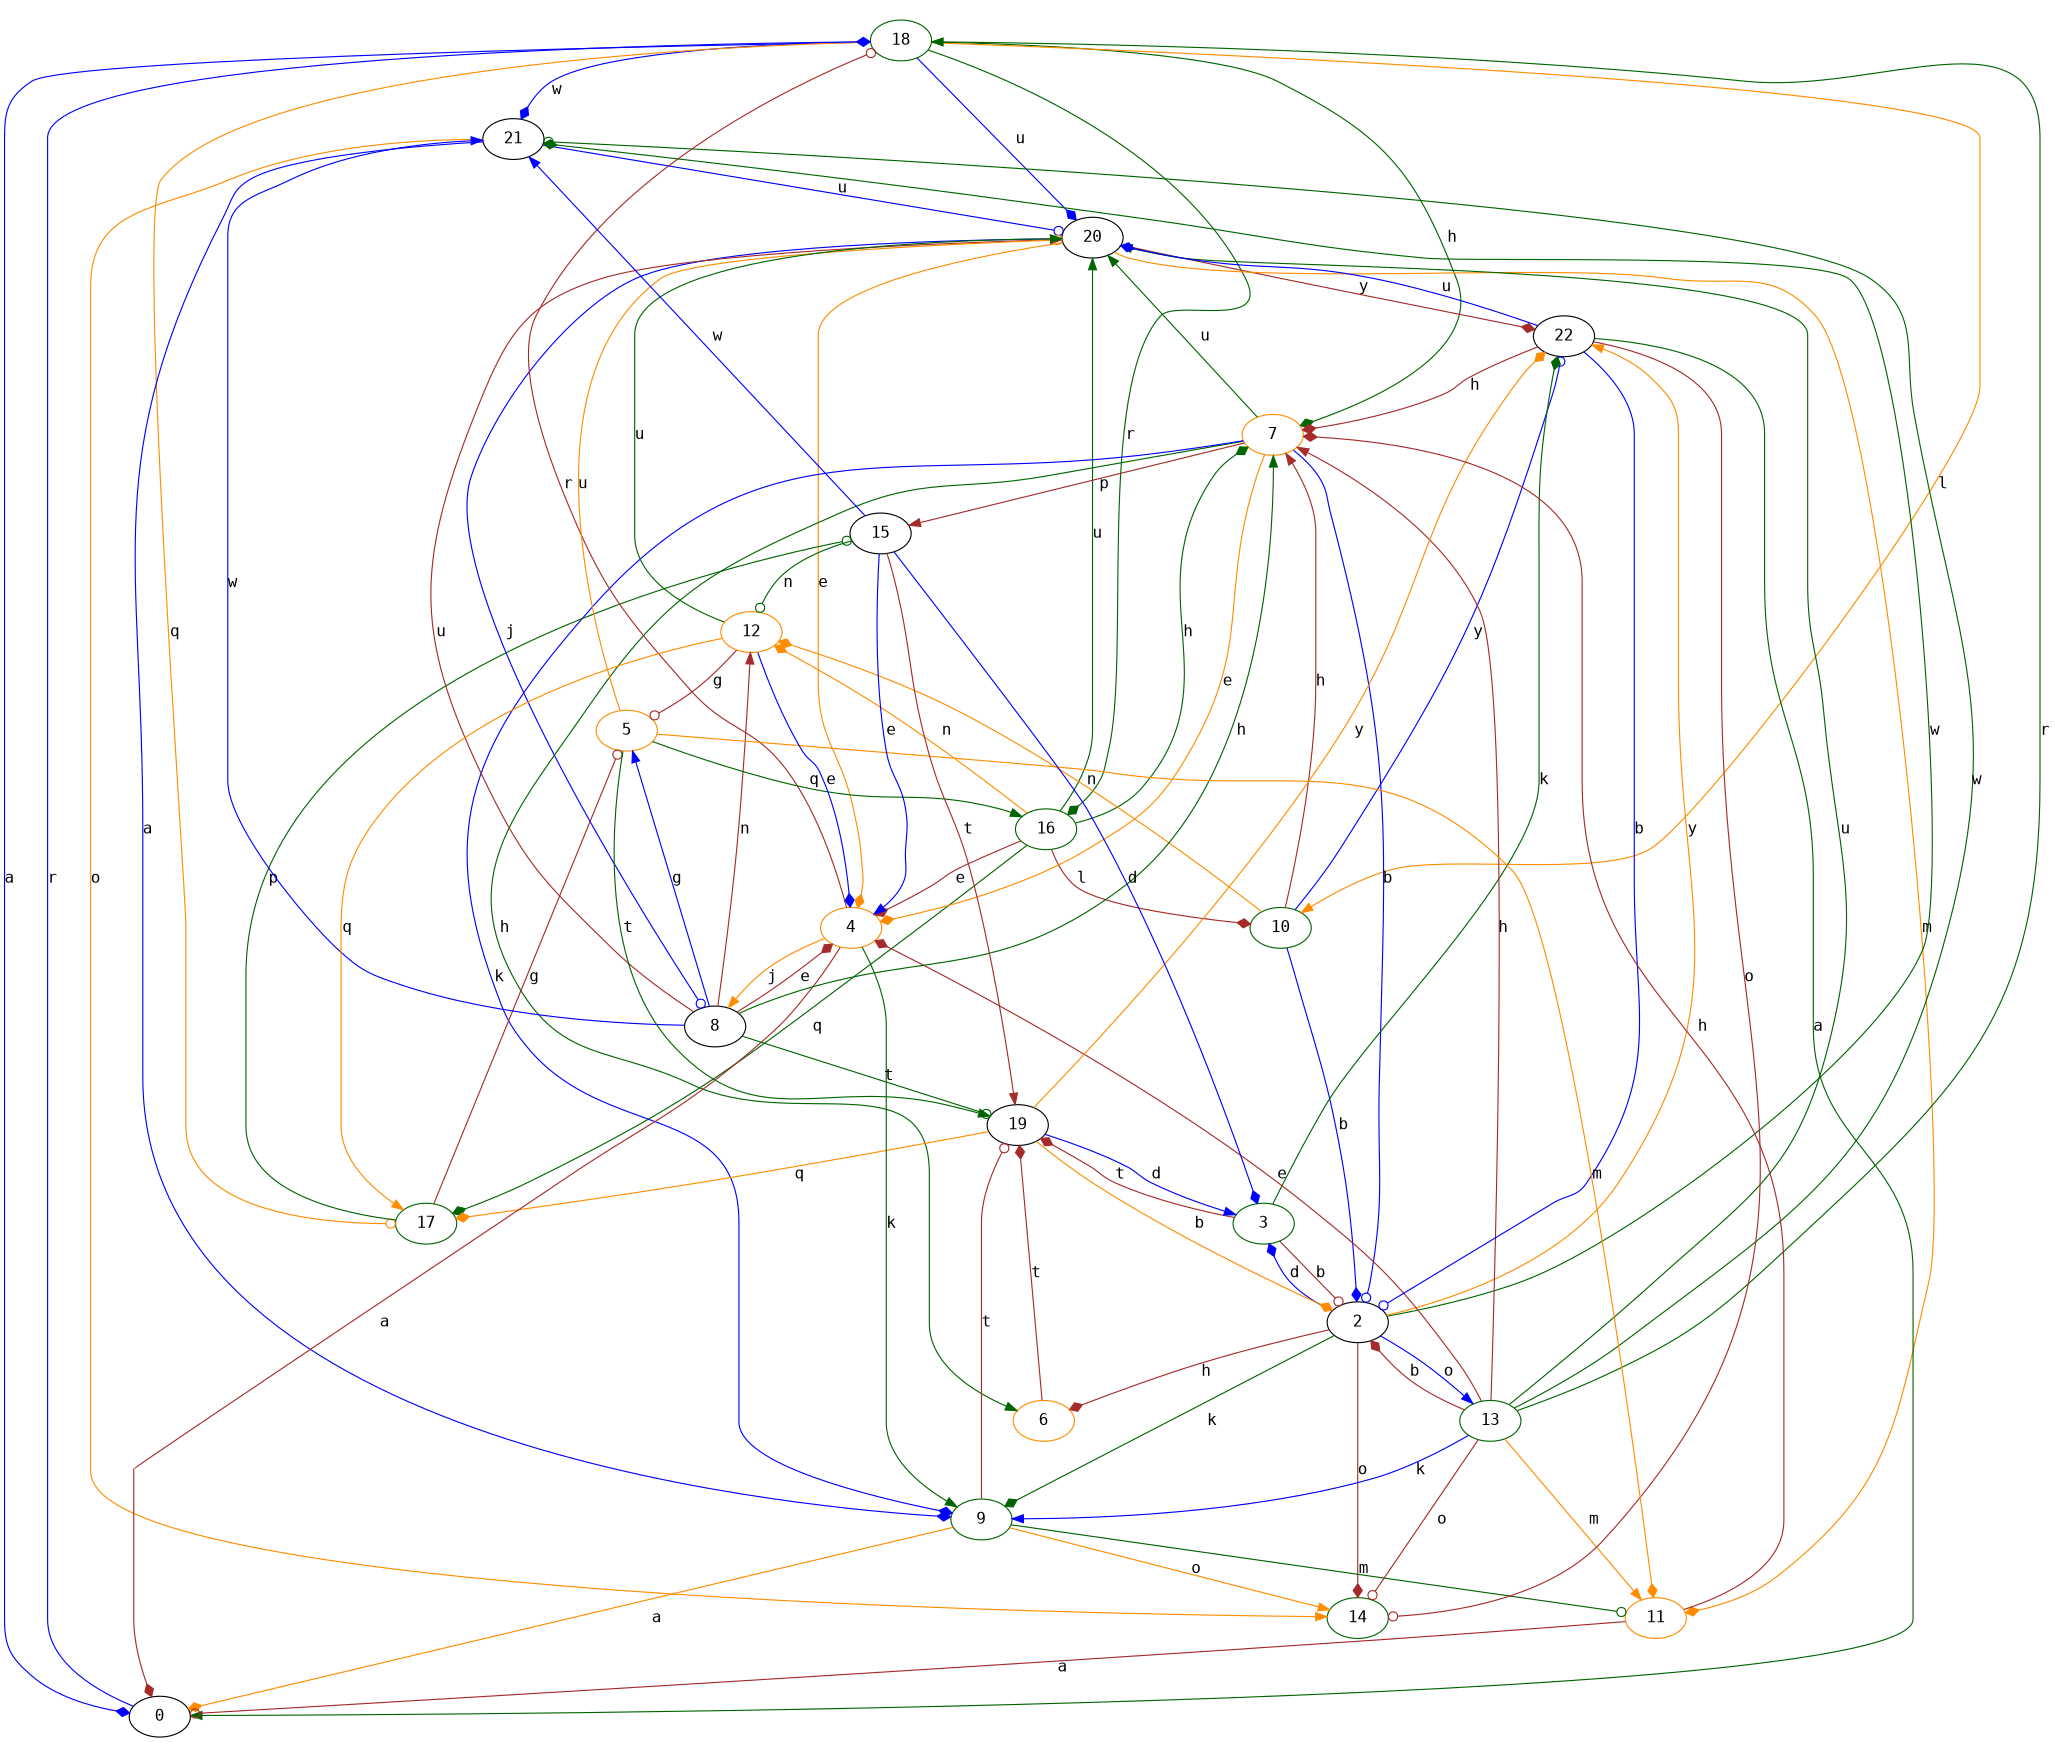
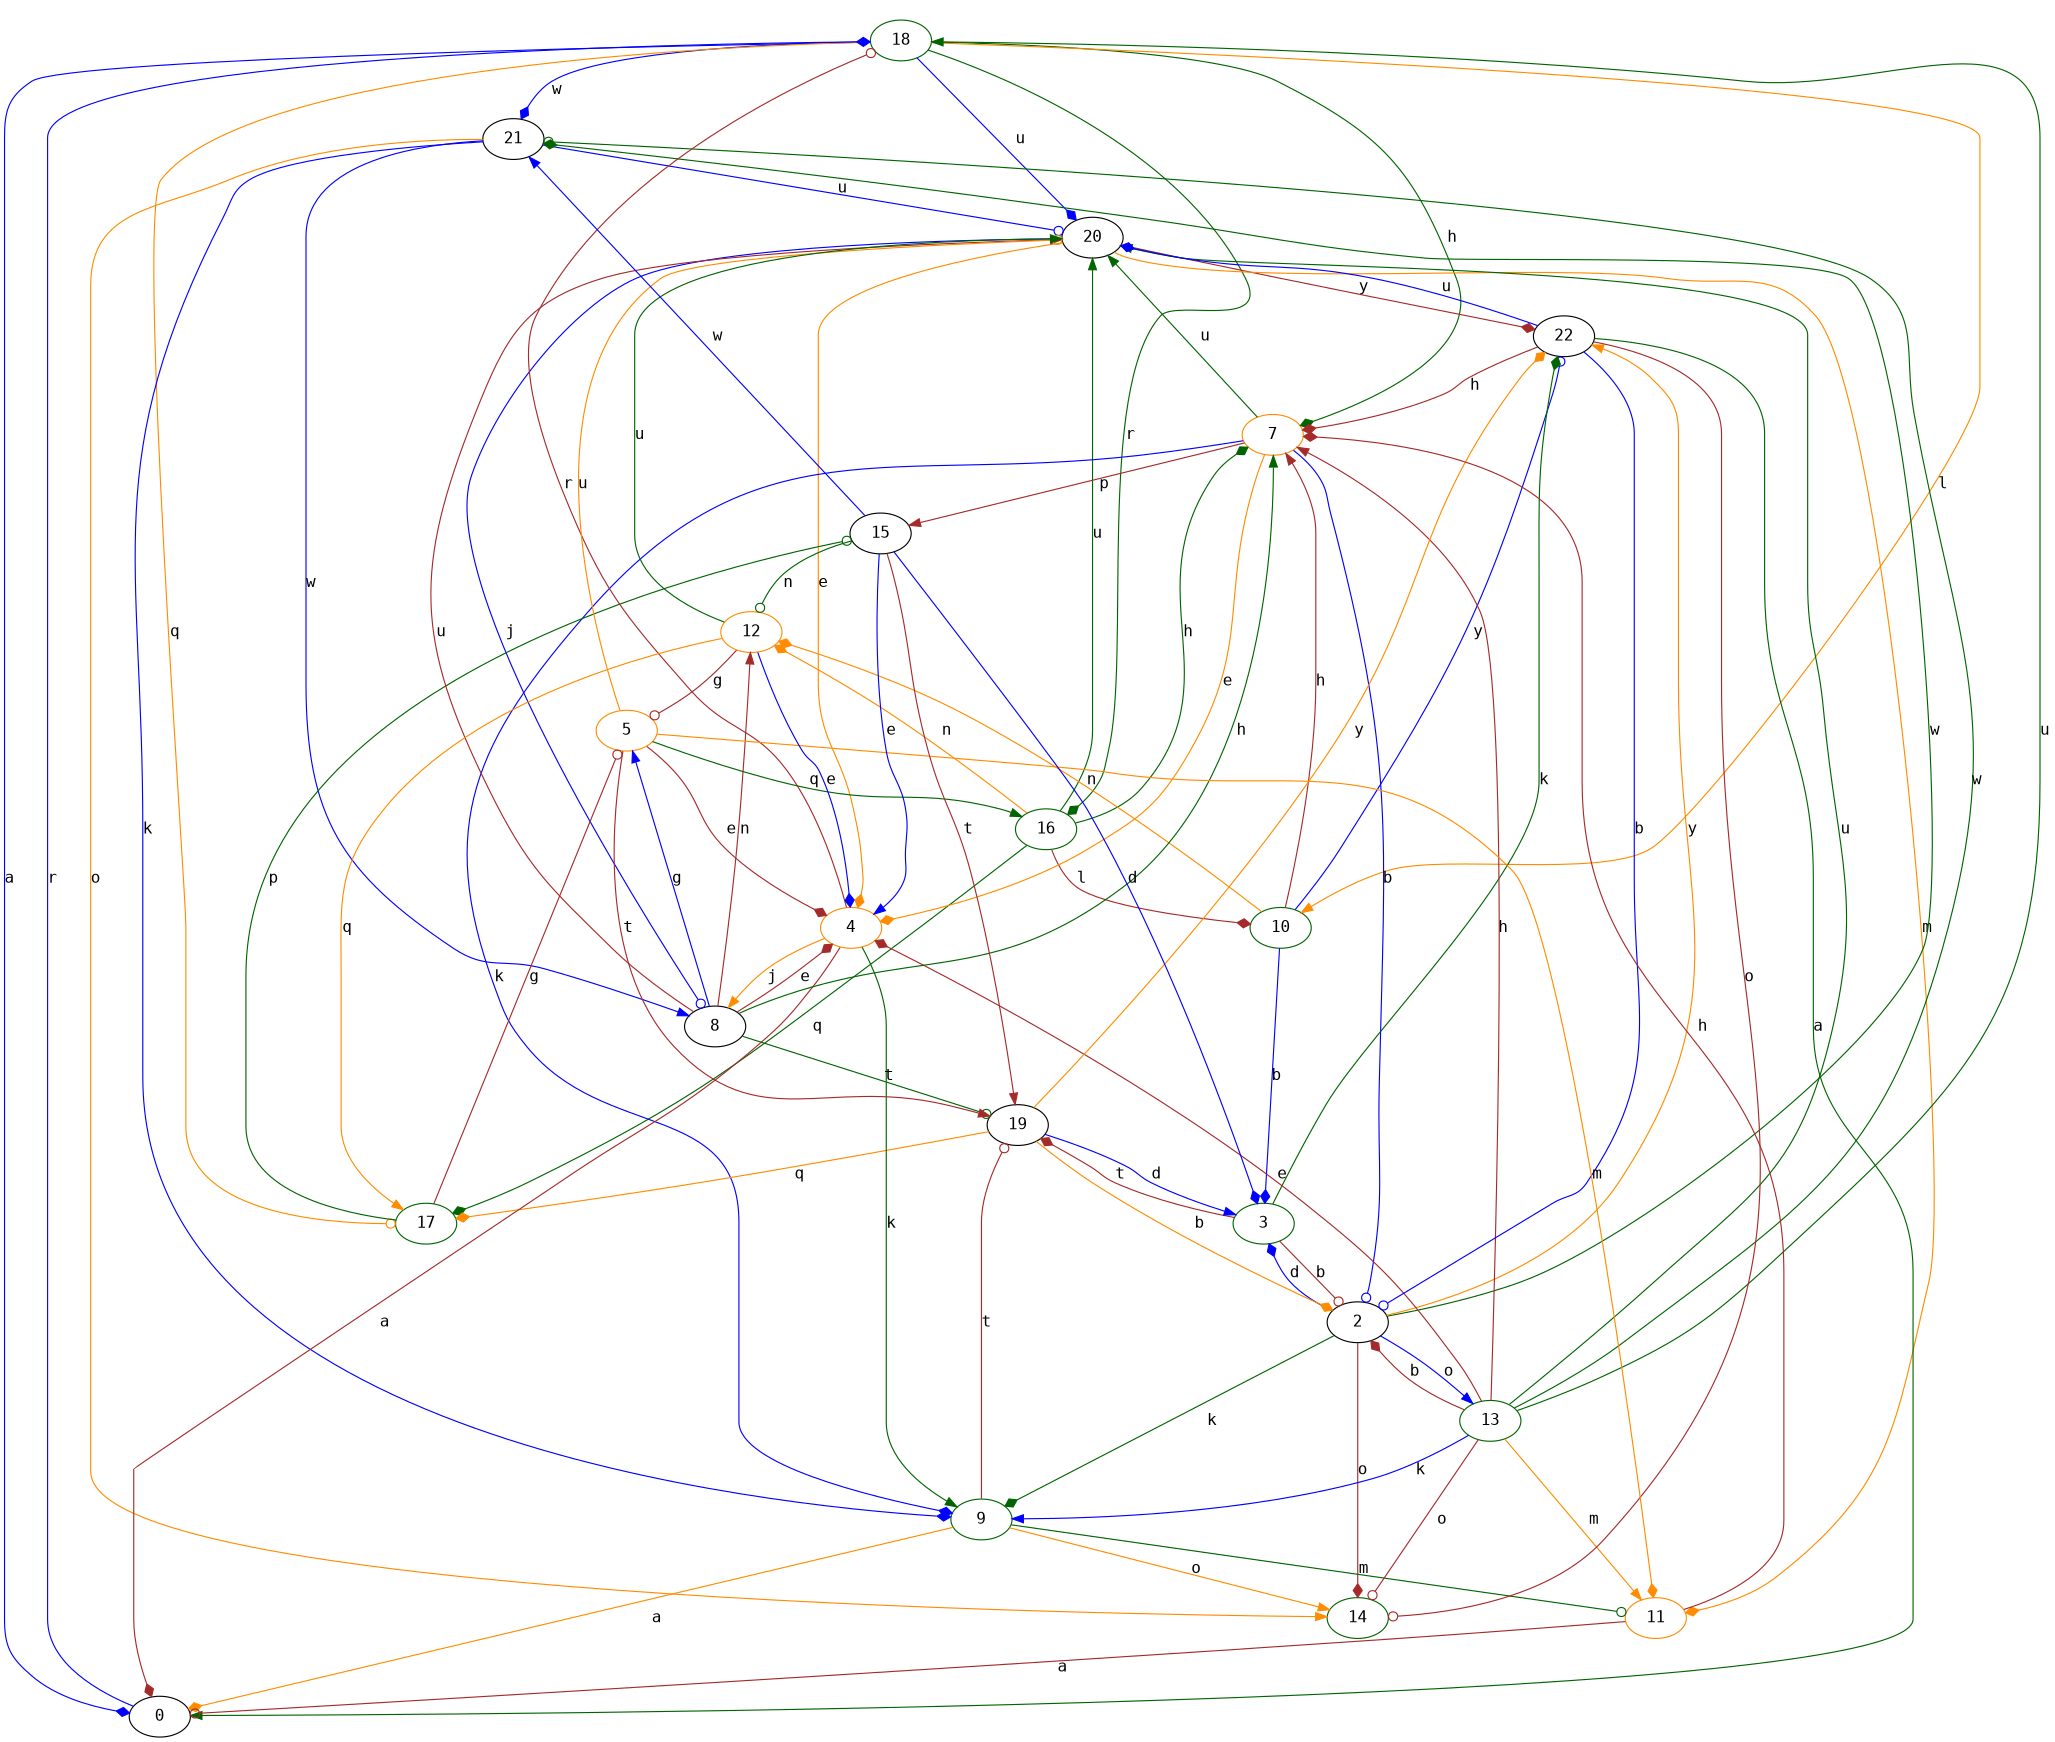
(228, 652) -> (306, 628)
(2045, 731) -> (2045, 731)
(148, 829) -> (148, 829)
(953, 872) -> (718, 840)
(679, 1051) -> (679, 1051)
(1333, 1115) -> (1273, 1069)
(1044, 1421) -> none
